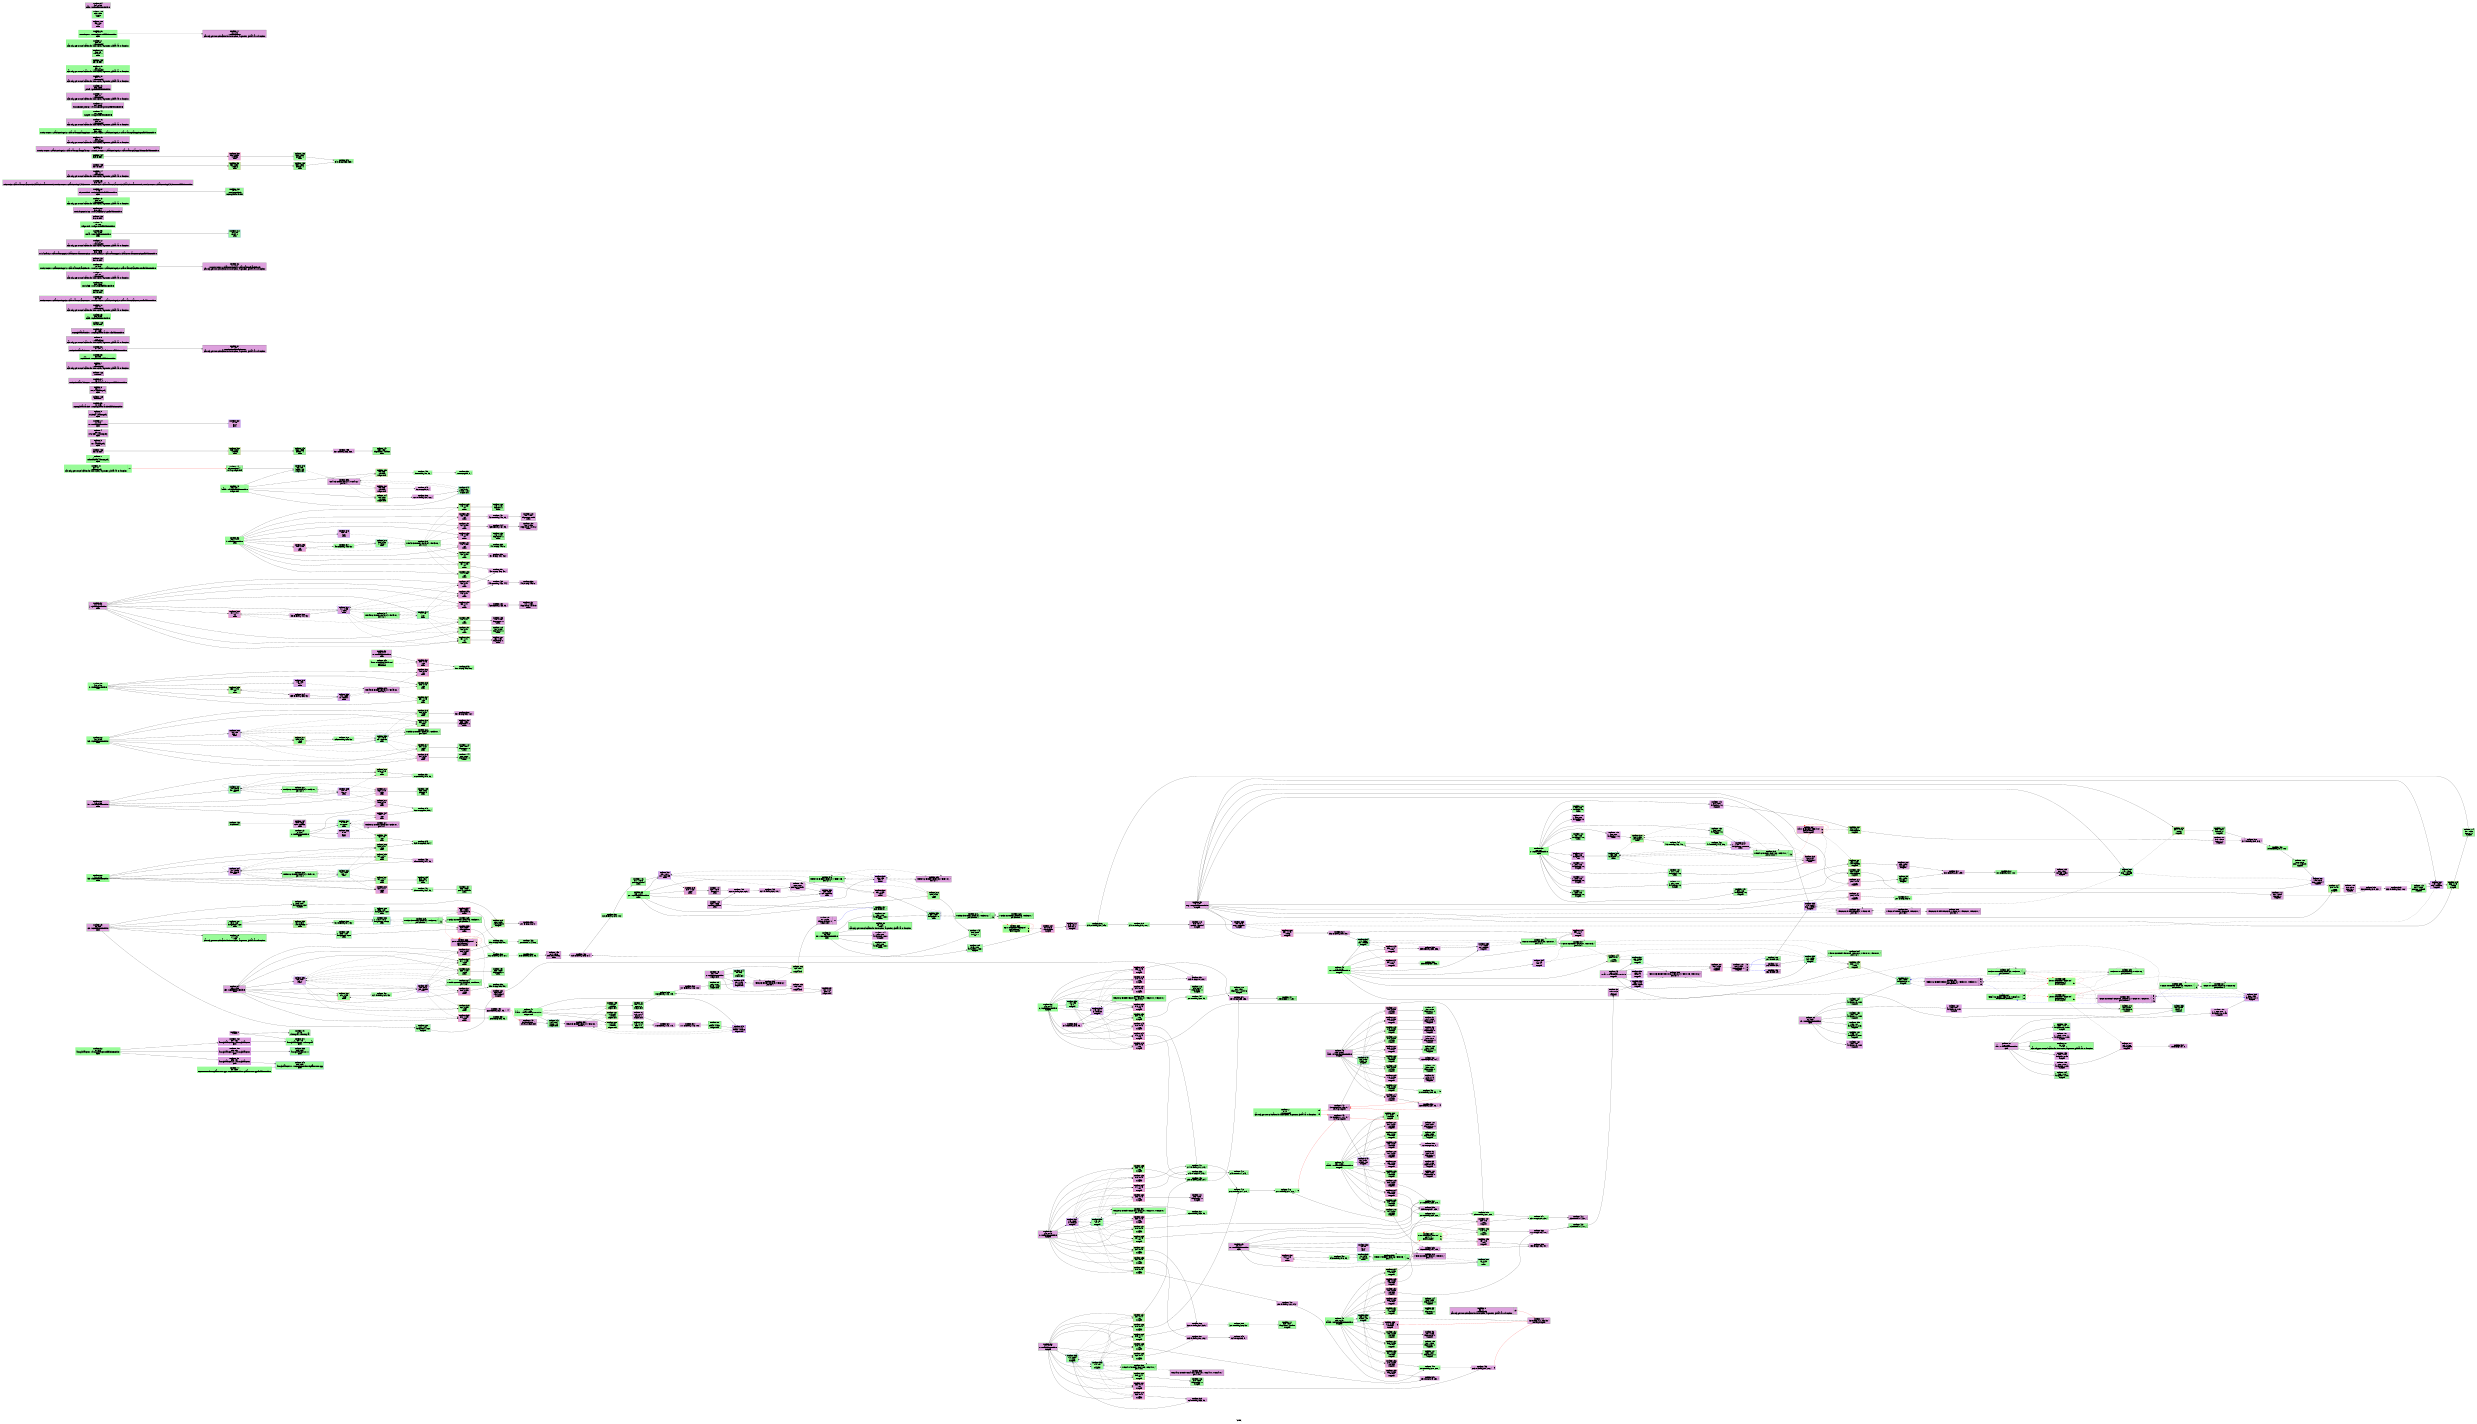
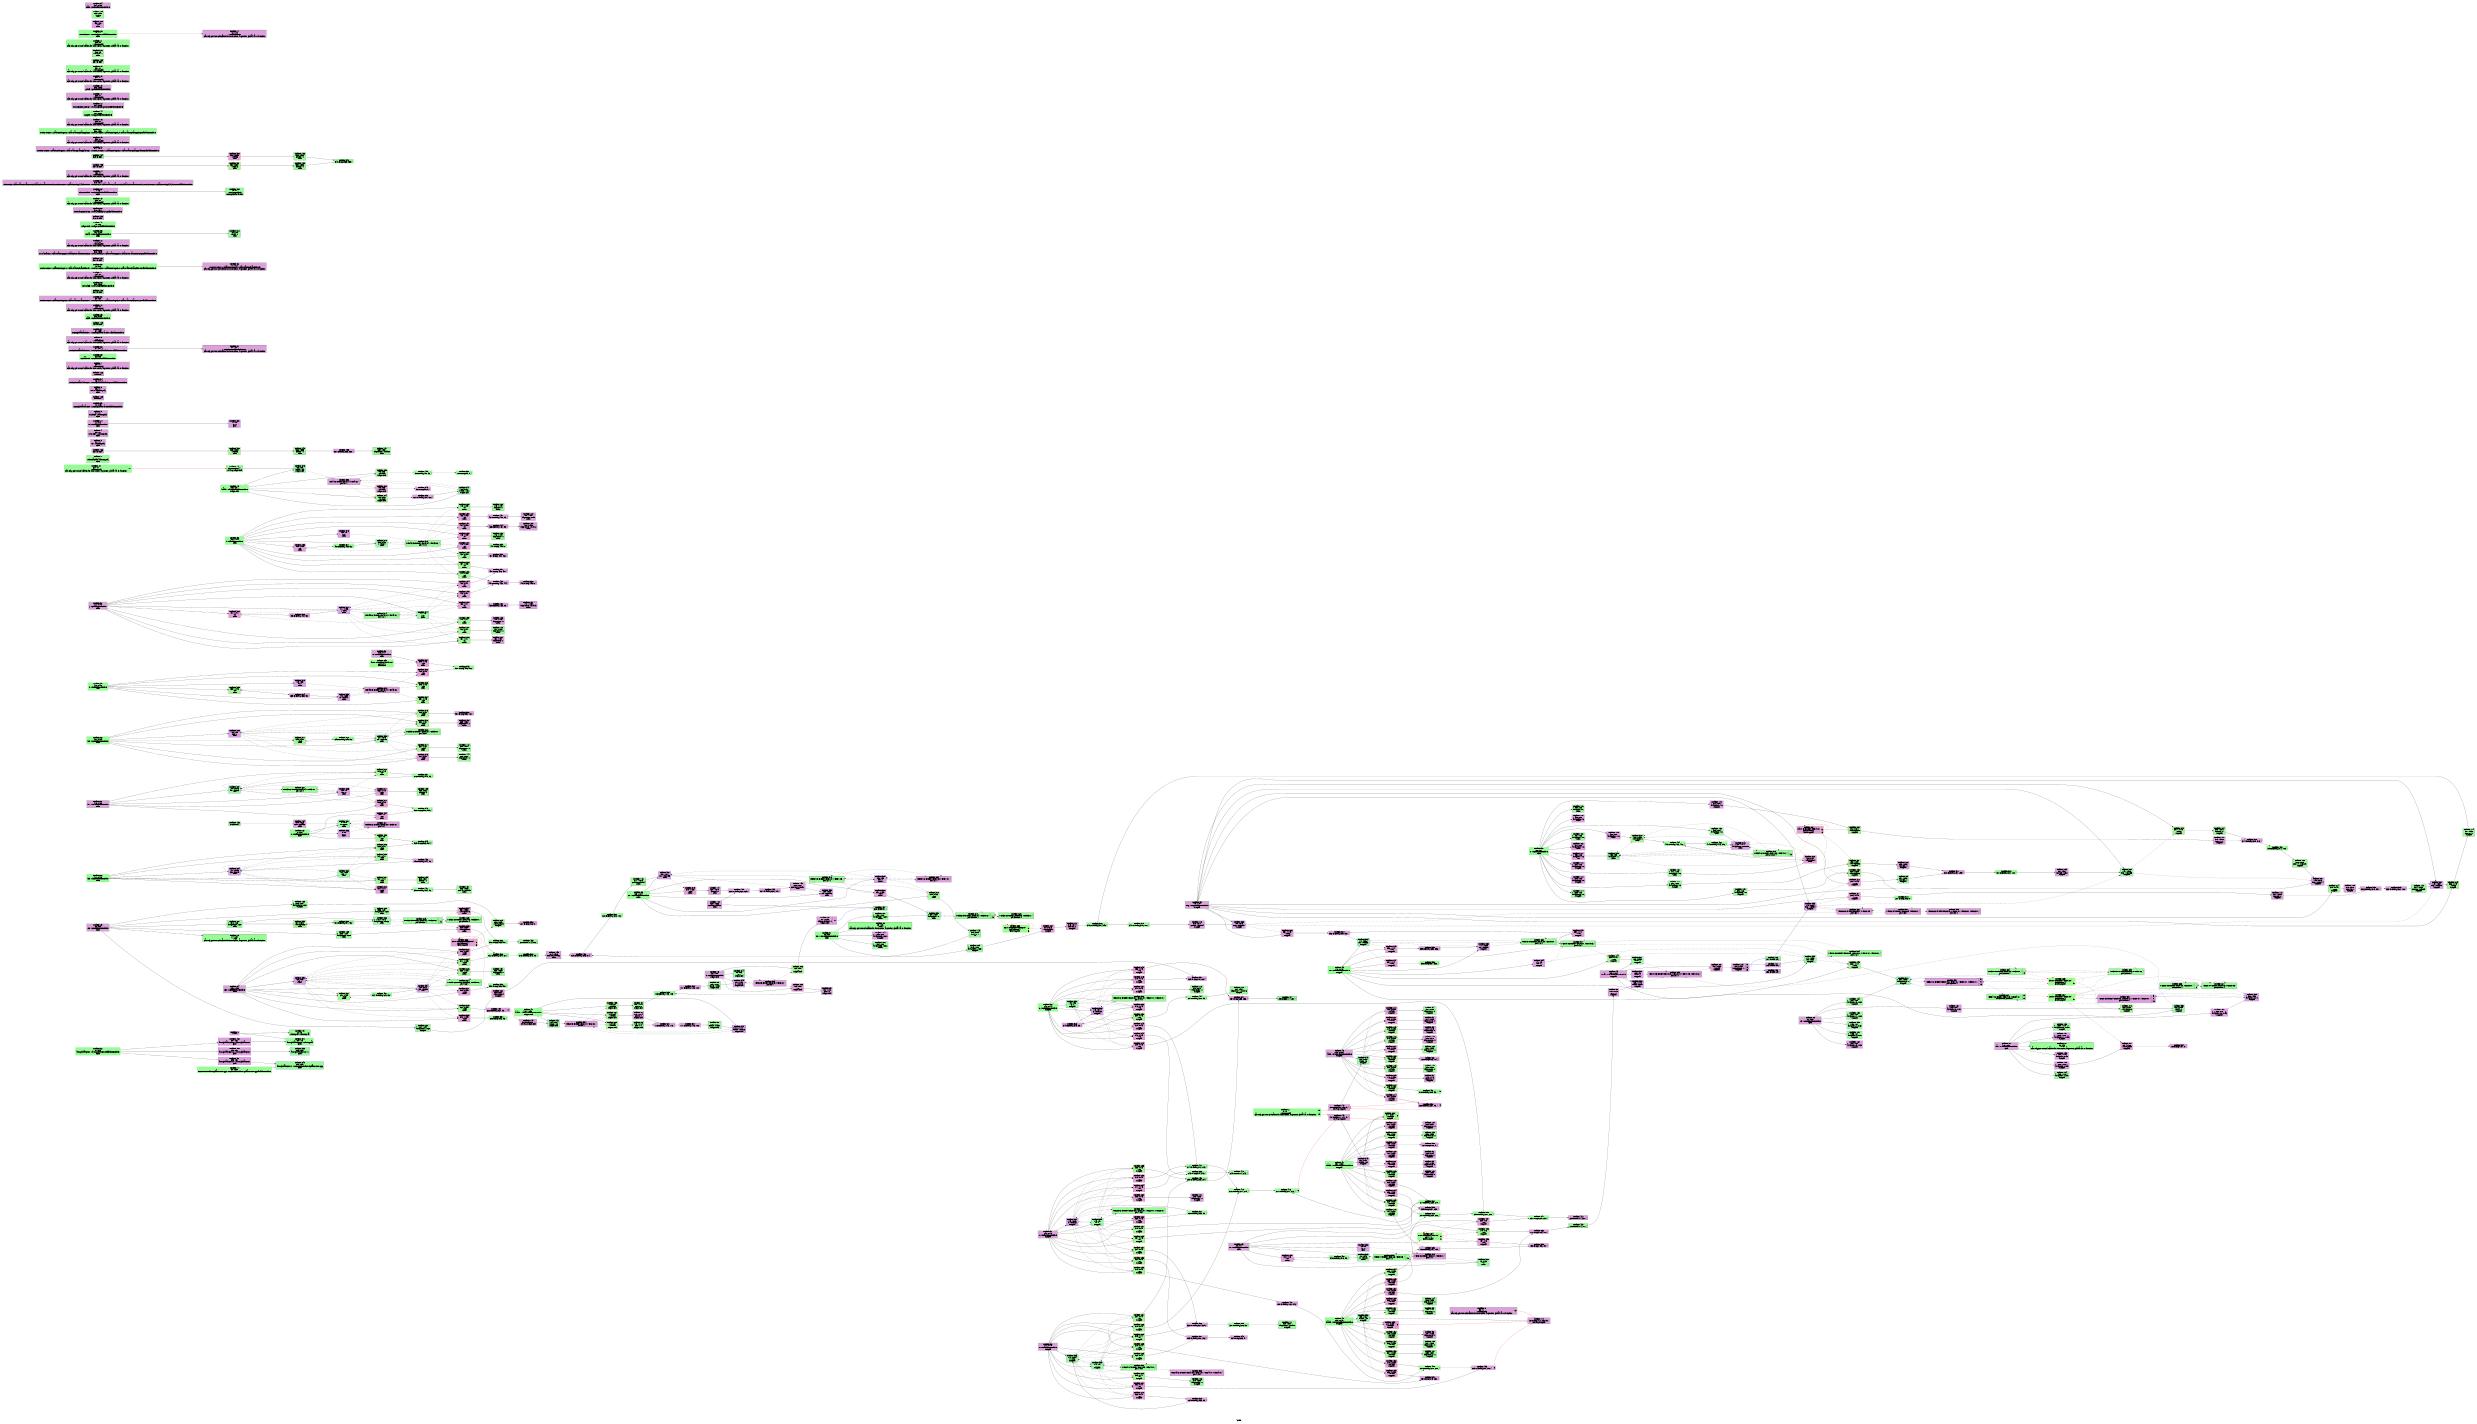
none -> (1578, 846)
(300, 874) -> none
